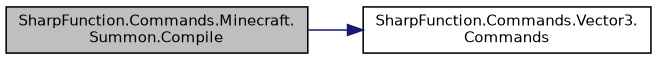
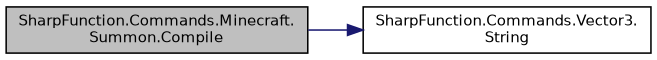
(507, 30) -> (507, 30)
